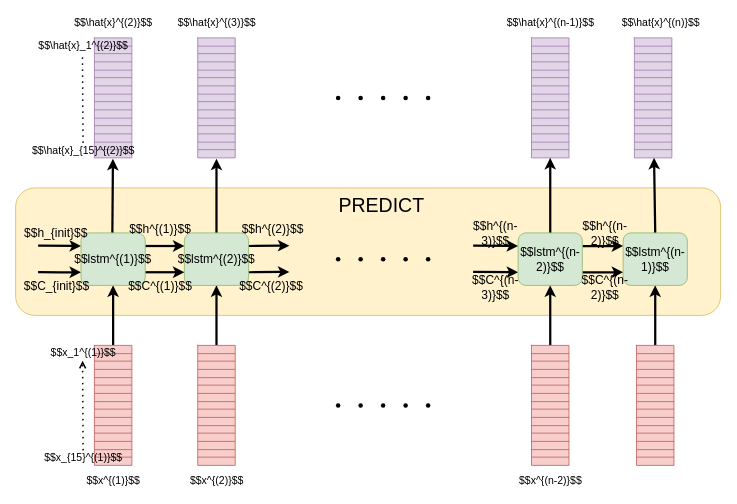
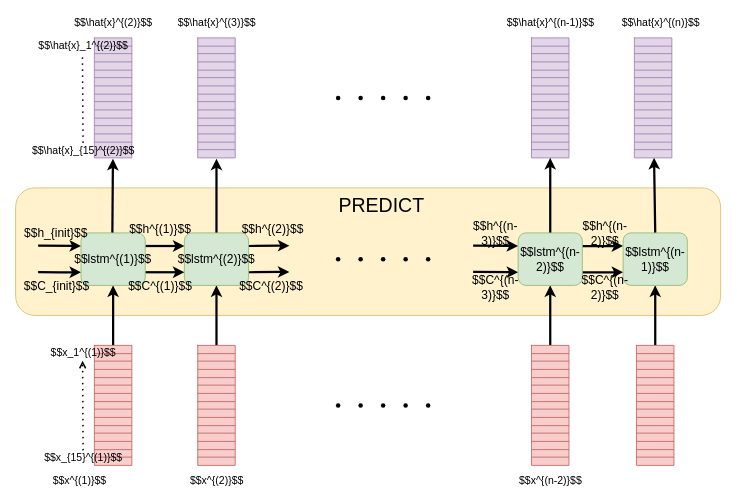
(113, 480) -> (79, 480)
